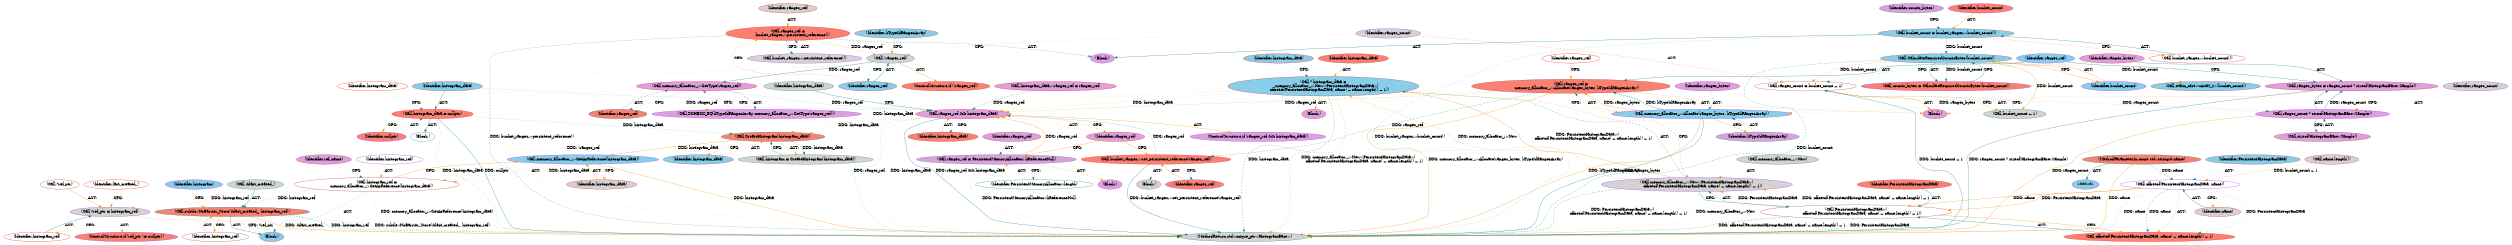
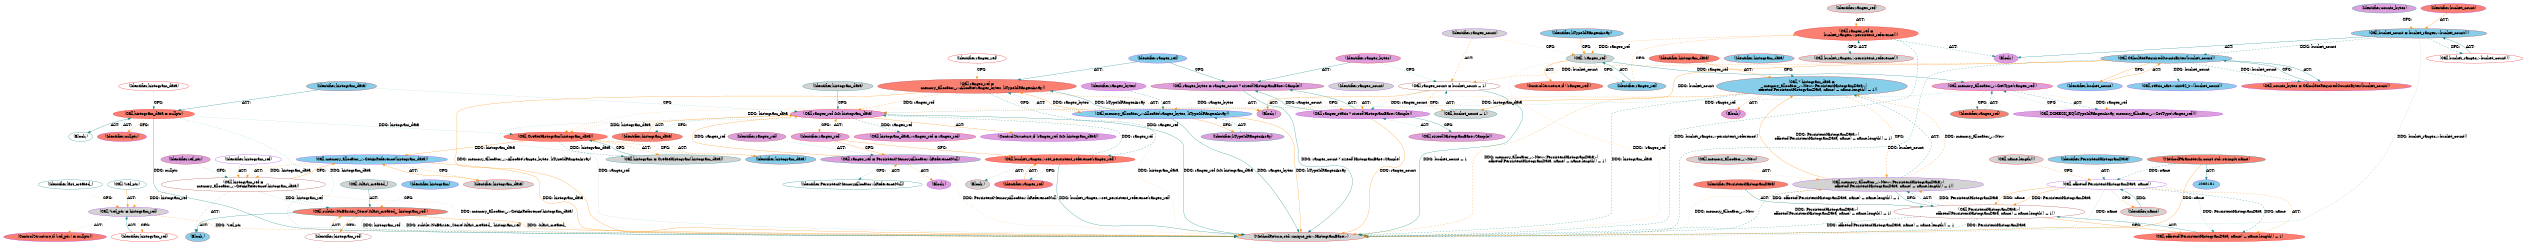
(1928, 20) -> (2400, 20)
(2073, 46) -> (2444, 46)
(805, 58) -> (1856, 58)
(2086, 67) -> (2173, 71)
(2206, 86) -> (2182, 86)
(1003, 98) -> (875, 125)
(2018, 103) -> (1451, 103)
(2322, 114) -> (1363, 114)
(773, 137) -> (556, 137)
(324, 159) -> (186, 159)
(1778, 159) -> (1727, 159)
(2296, 171) -> (2069, 171)
(60, 184) -> (127, 184)
(116, 184) -> (70, 184)
(1034, 184) -> (853, 184)
(2203, 196) -> (2120, 199)
(2197, 198) -> (2142, 198)
(261, 226) -> (228, 226)
(1245, 237) -> (1301, 237)
